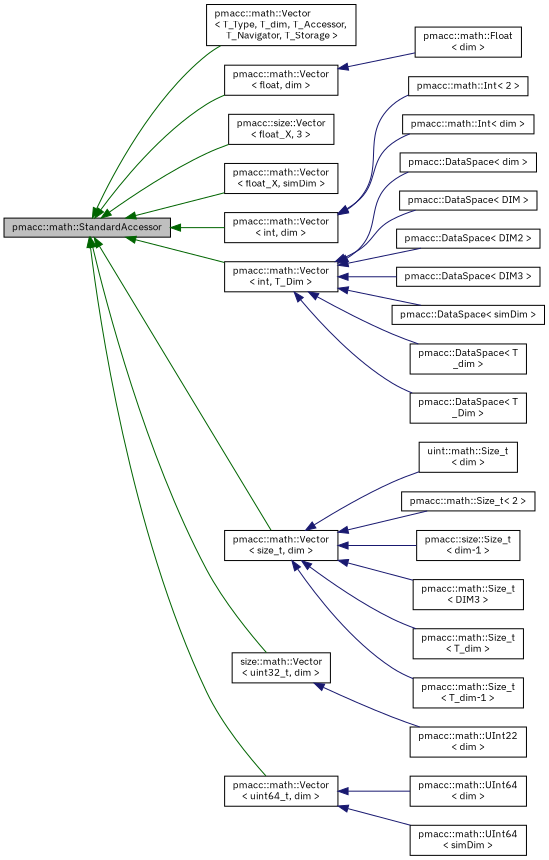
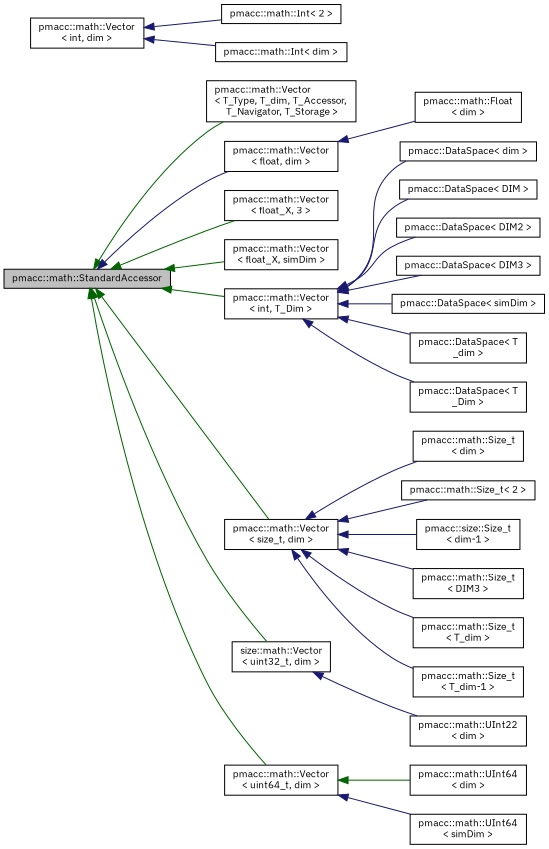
(281, 129) -> (281, 206)
(156, 145) -> (162, 211)
(203, 228) -> none
(468, 457) -> (468, 446)
(379, 791) -> (379, 780)
